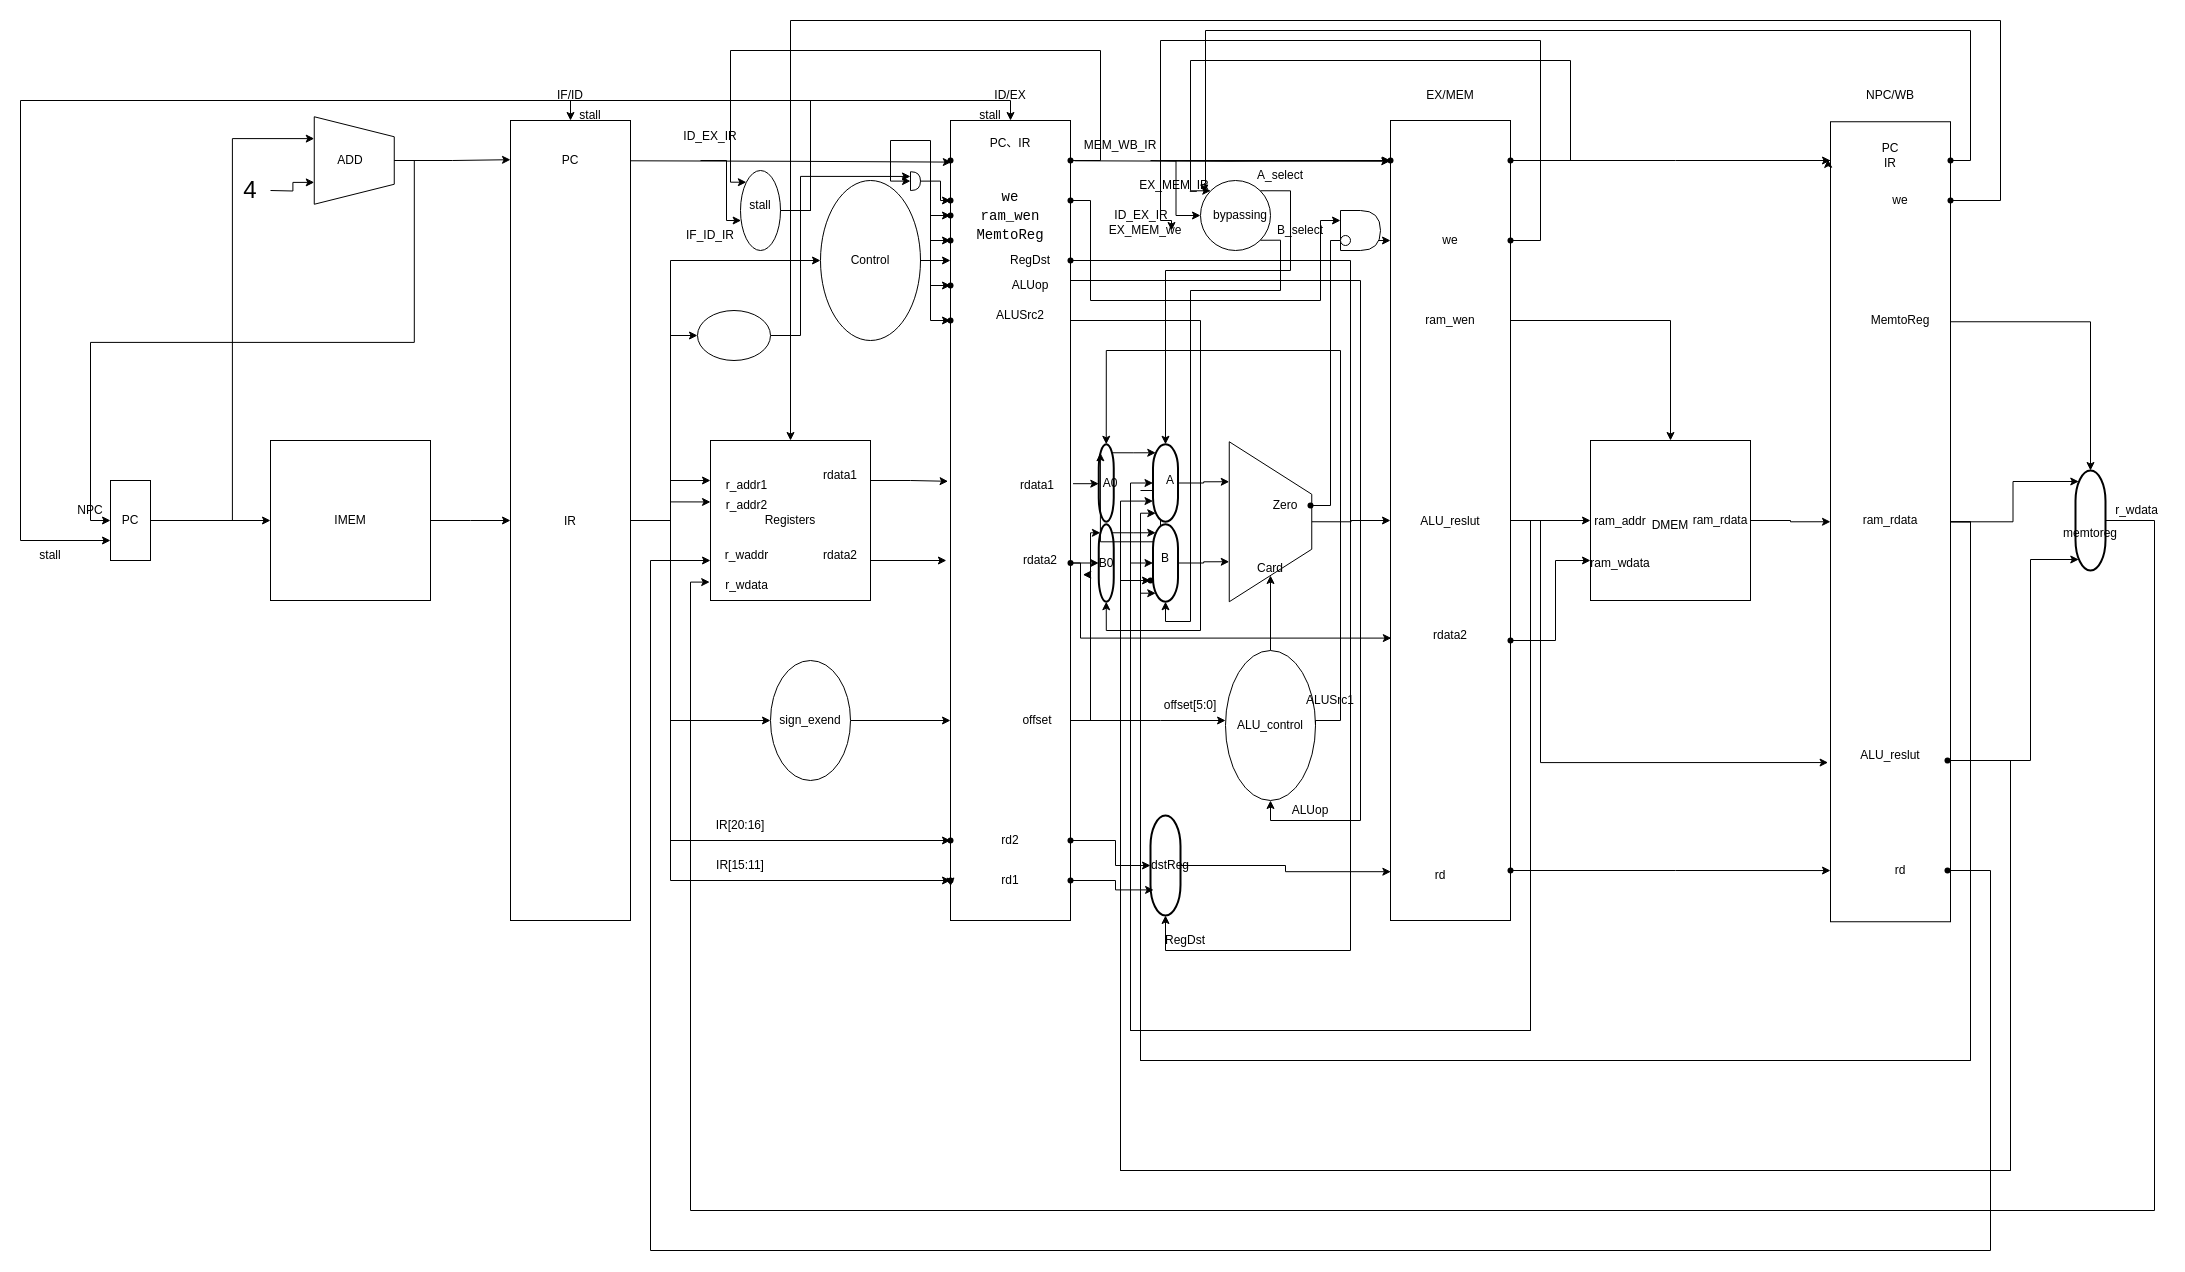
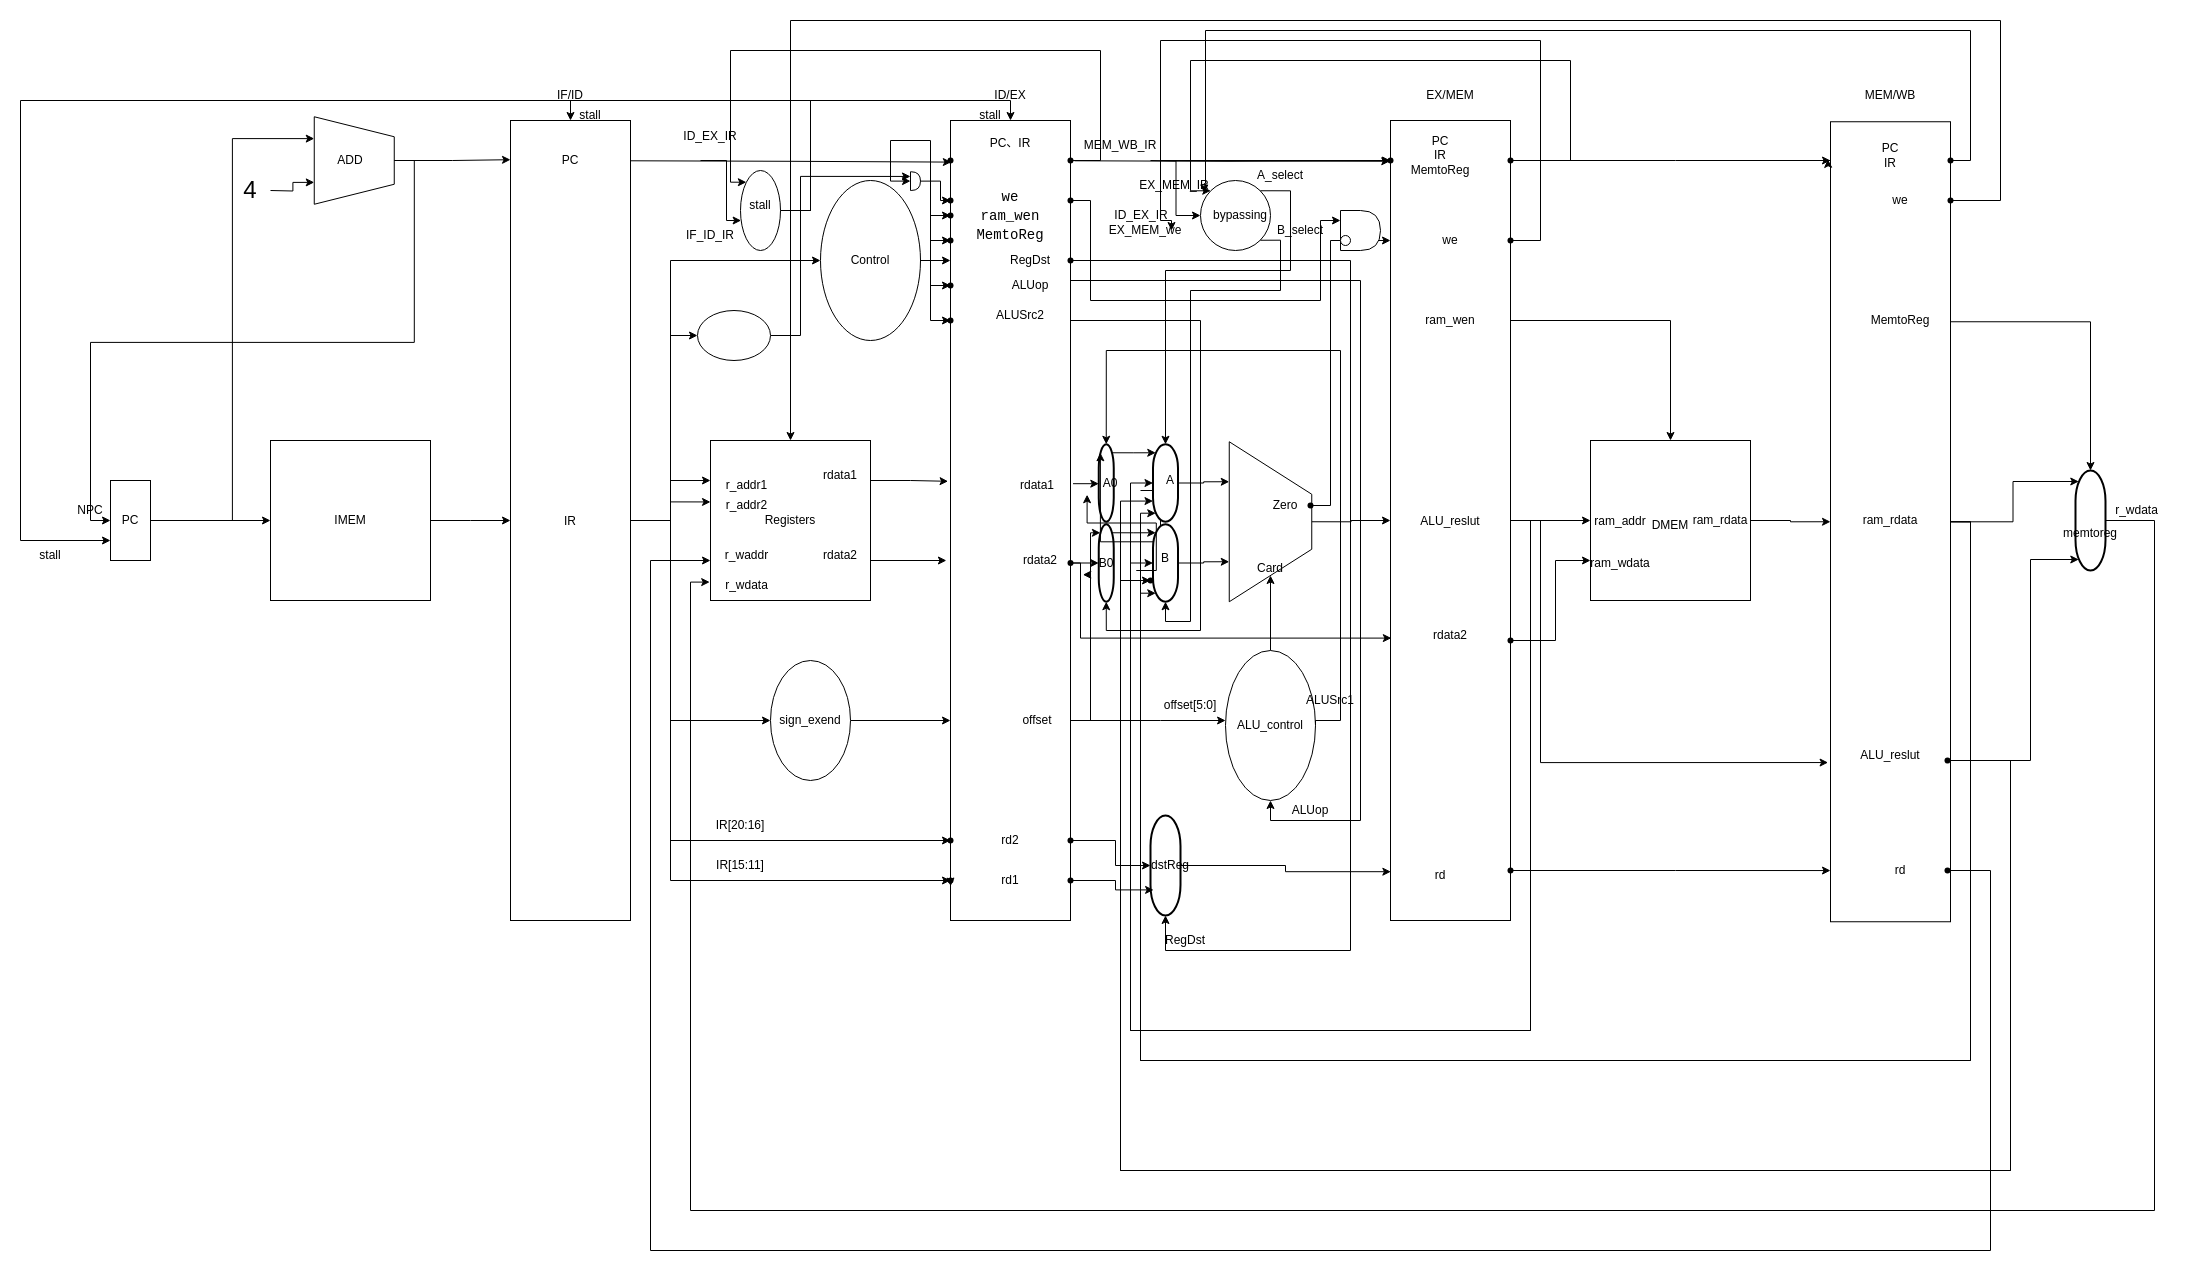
(1891, 96) -> (1891, 96)
none -> (1441, 156)
none -> (1145, 523)
